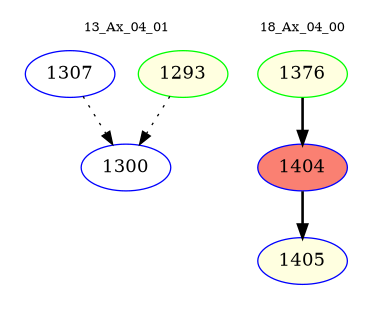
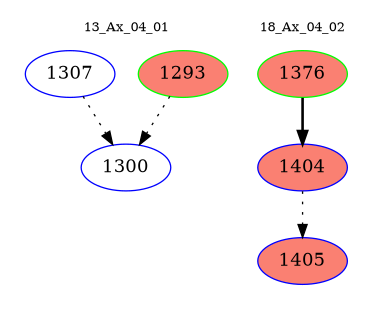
(303, 28) -> (303, 28)
(183, 74) -> (183, 74)
(303, 74) -> (303, 74)
(303, 208) -> (303, 208)
(303, 261) -> (303, 261)
